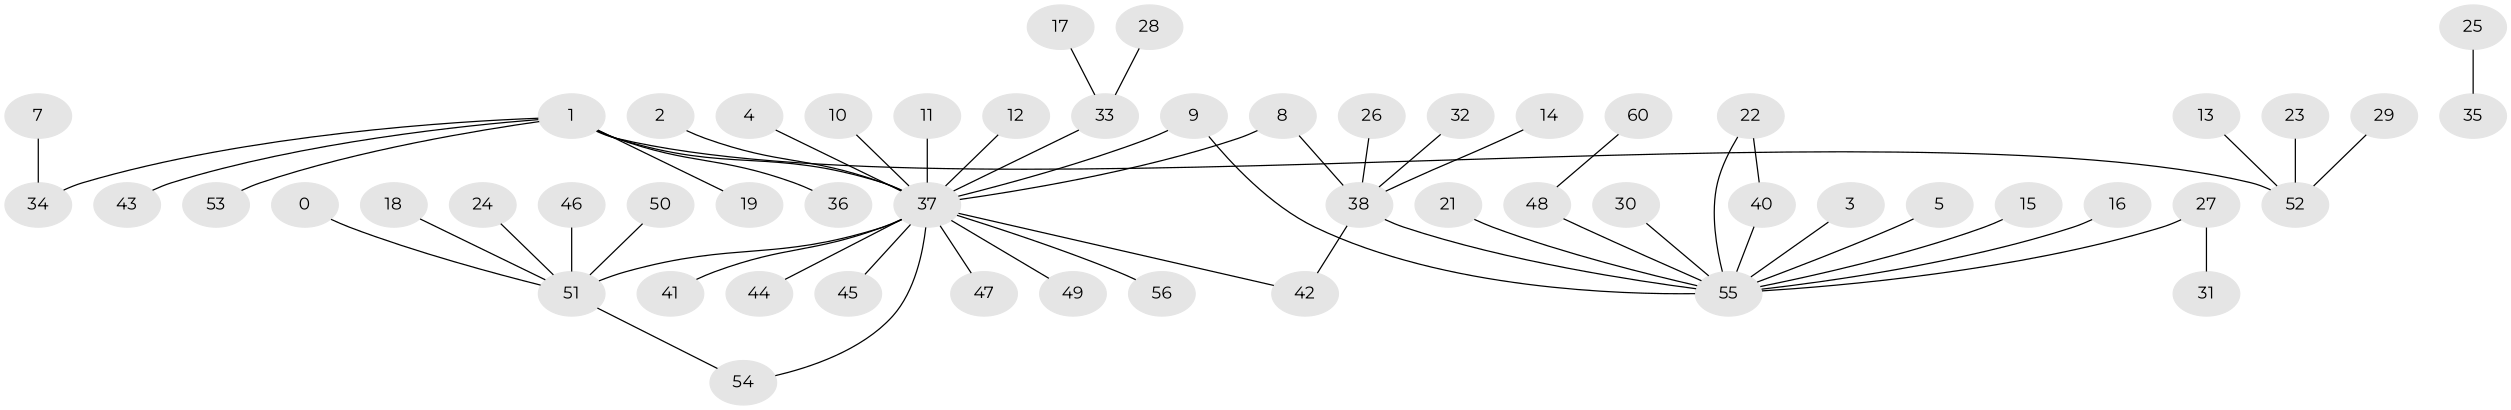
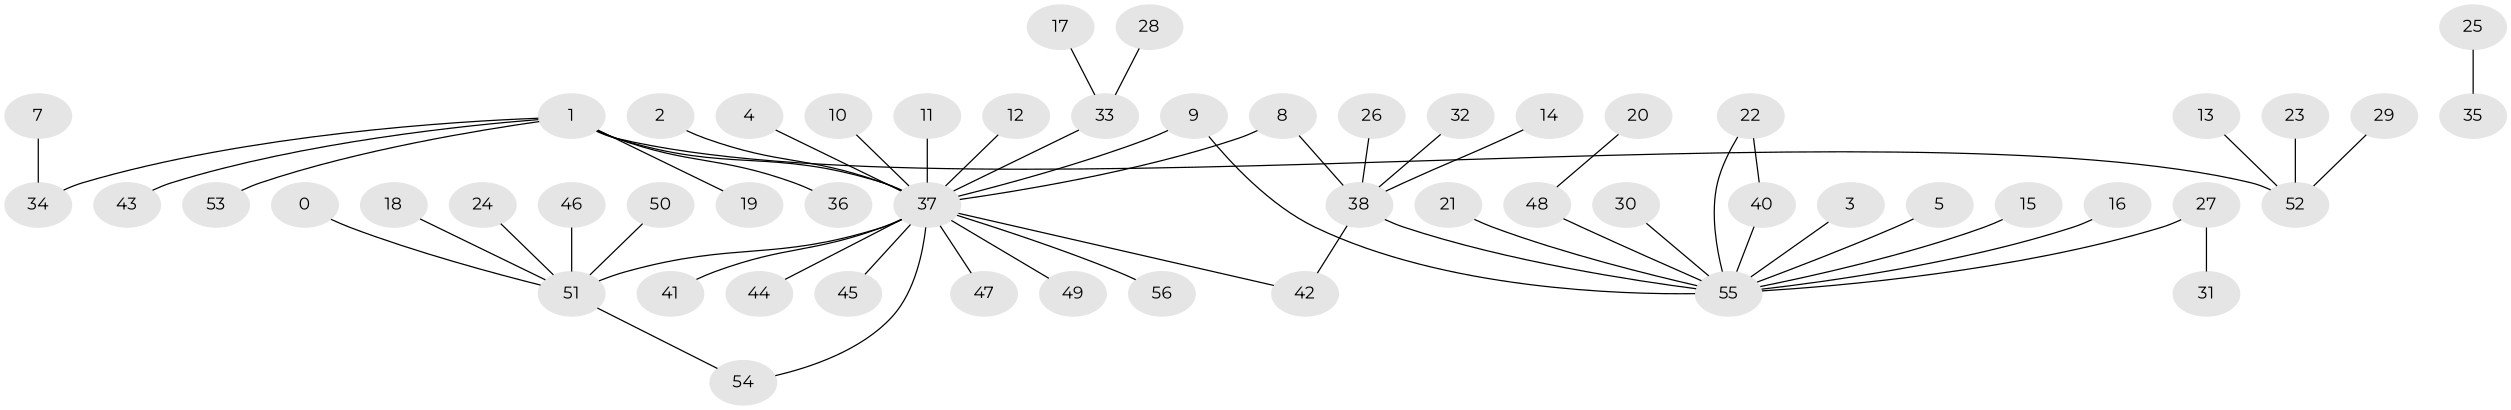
(1638, 116) -> (1638, 116)
